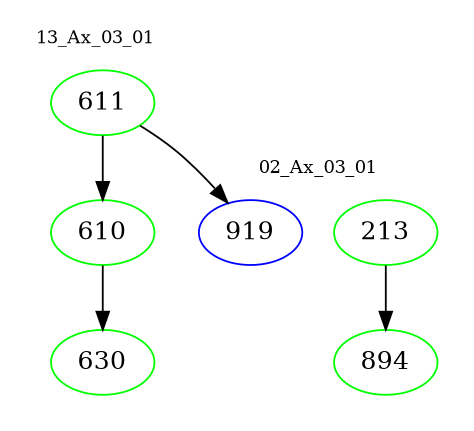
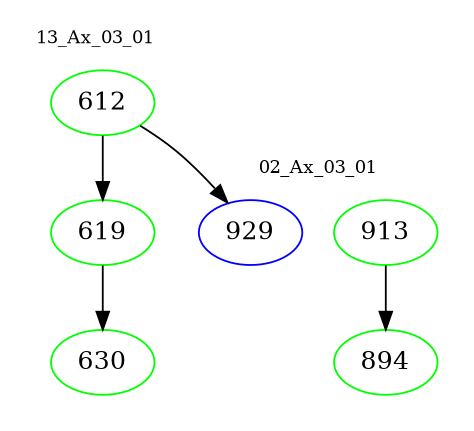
(103, 103) -> (103, 103)
(103, 233) -> (103, 233)
(251, 233) -> (251, 233)
(386, 233) -> (386, 233)
